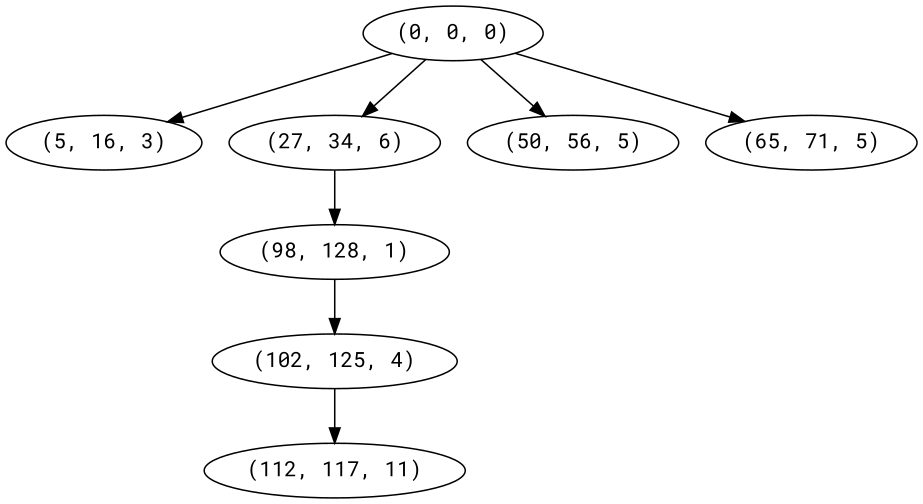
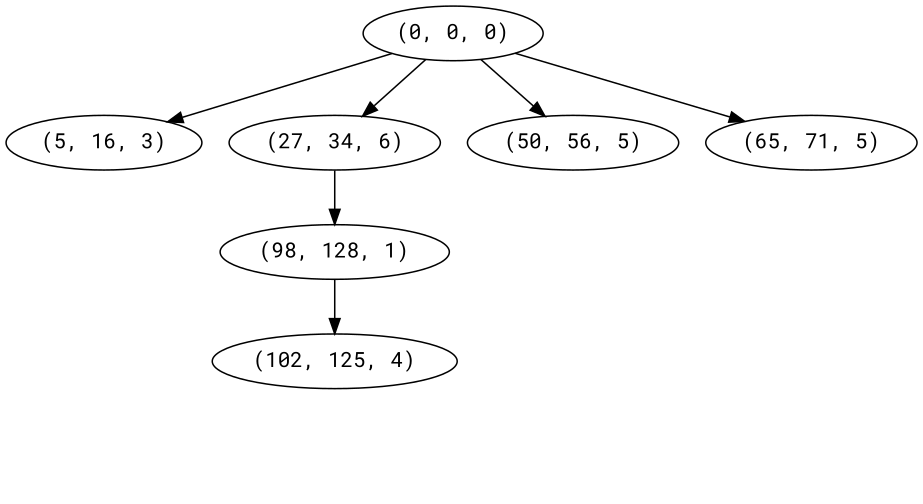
(335, 471) -> none
